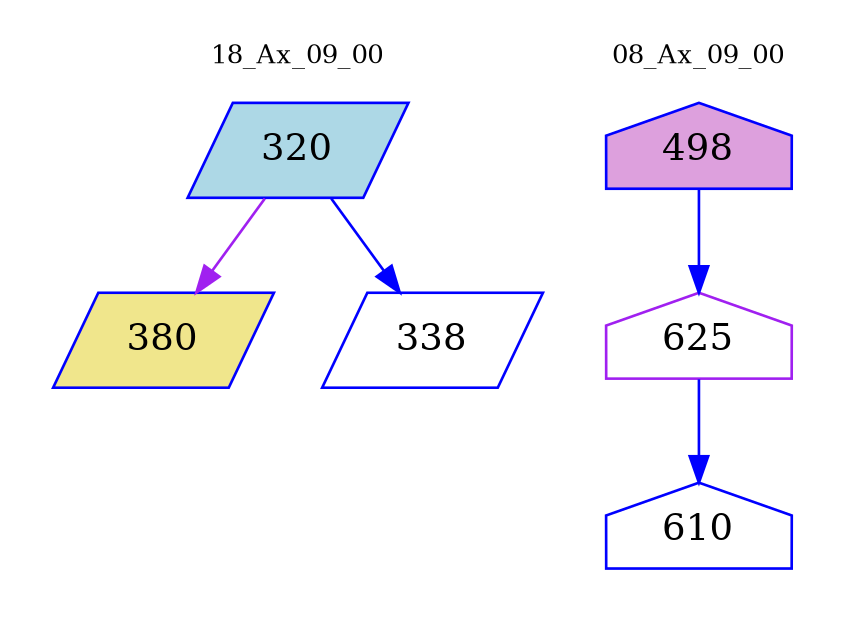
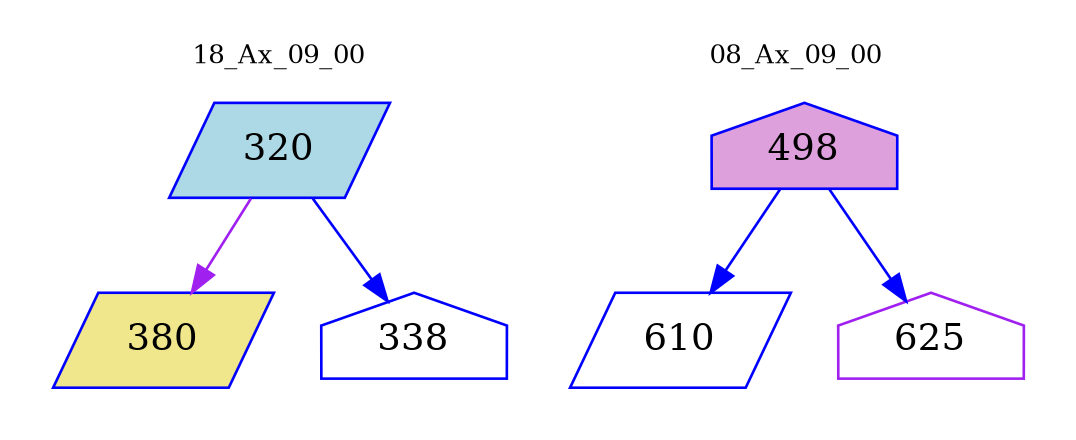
(433, 340) -> (414, 340)
(699, 417) -> (753, 230)
(699, 530) -> (680, 340)
